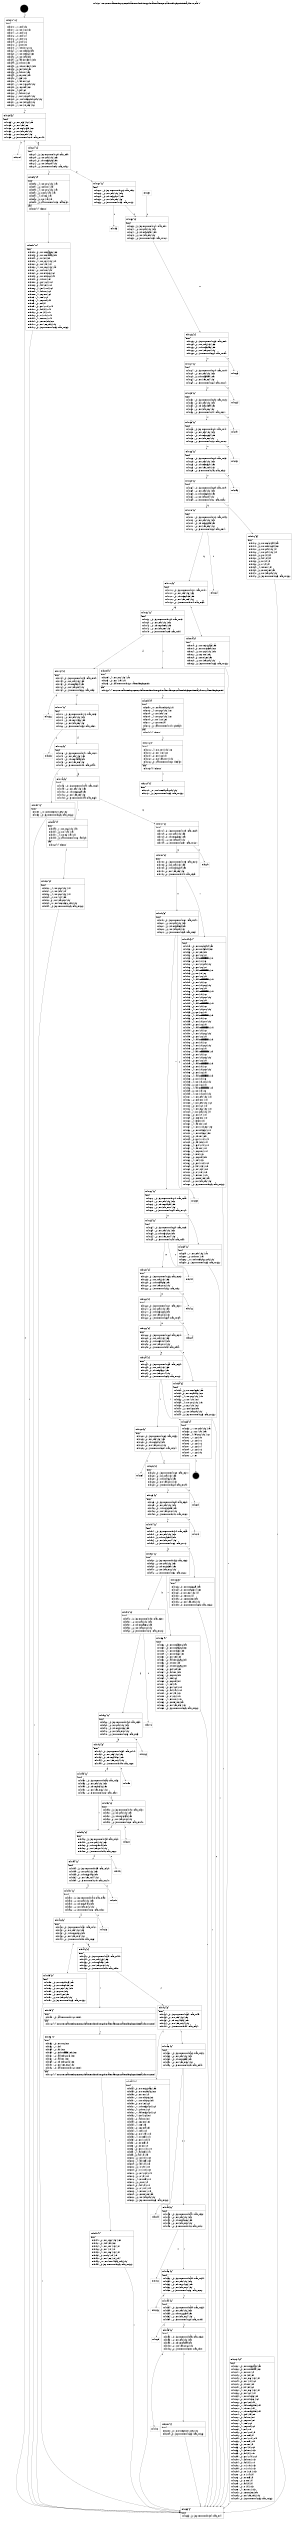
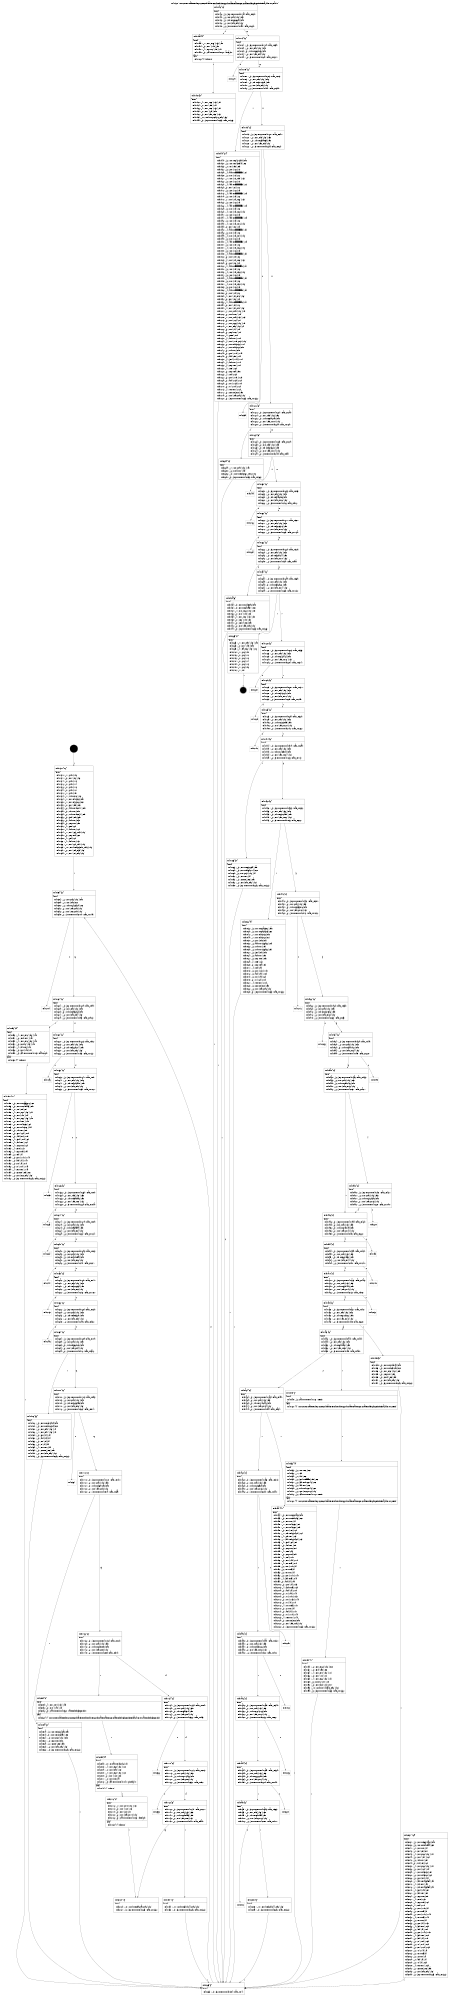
(147, 206) -> (60, 1142)
(77, 772) -> (149, 1858)
